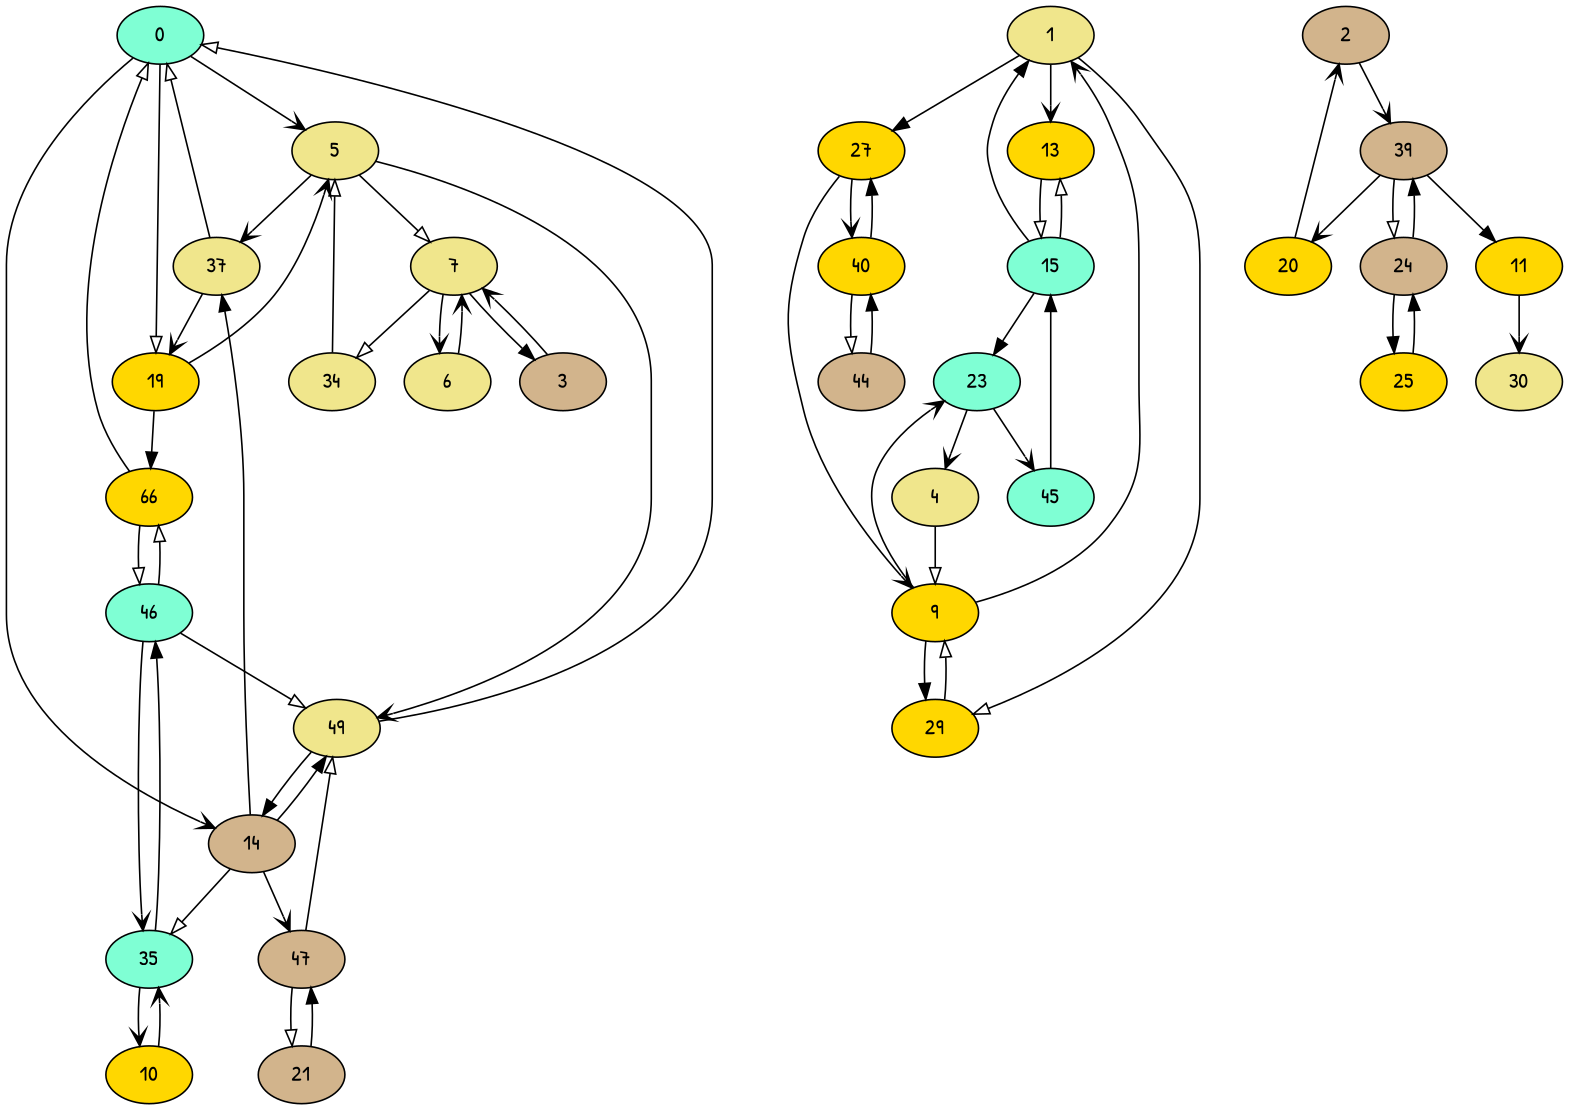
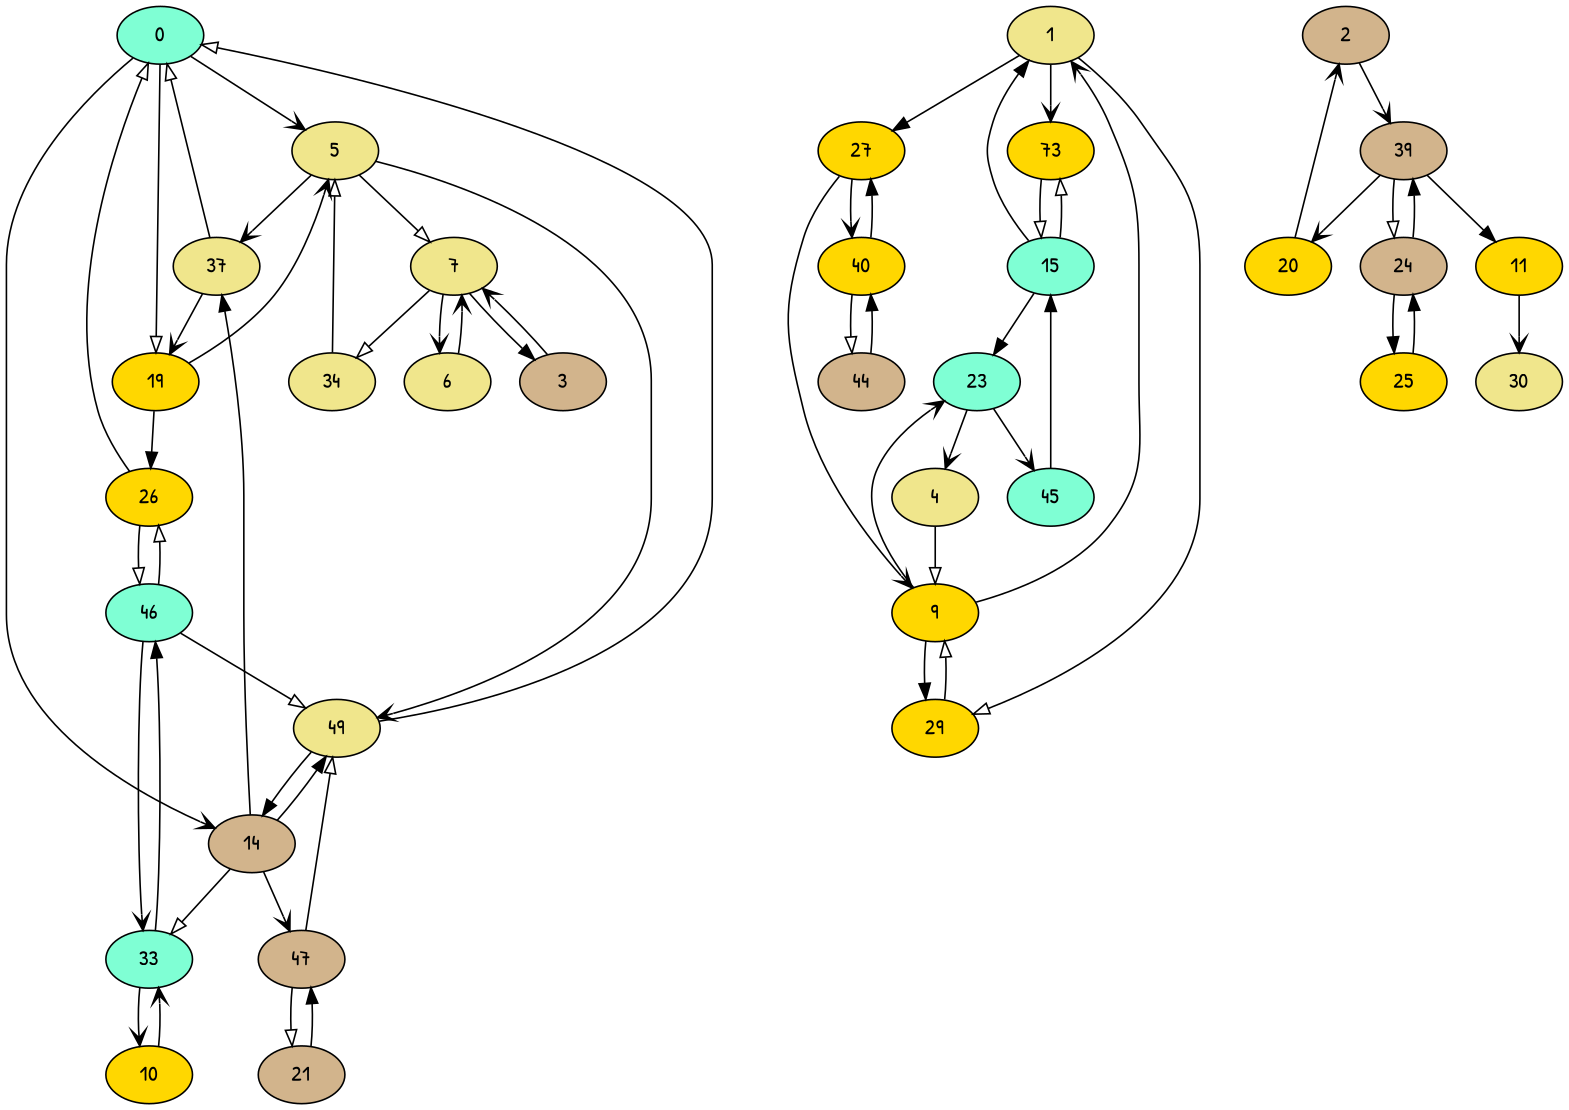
(1051, 151) -> (1051, 151)
(149, 497) -> (149, 497)
(149, 959) -> (149, 959)
